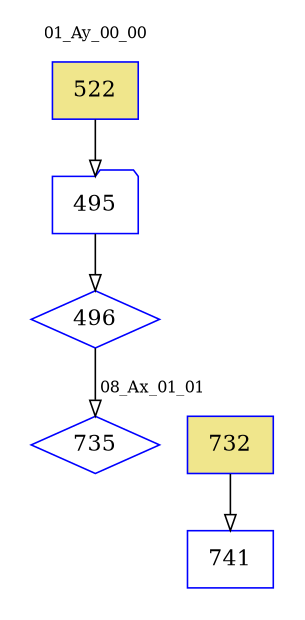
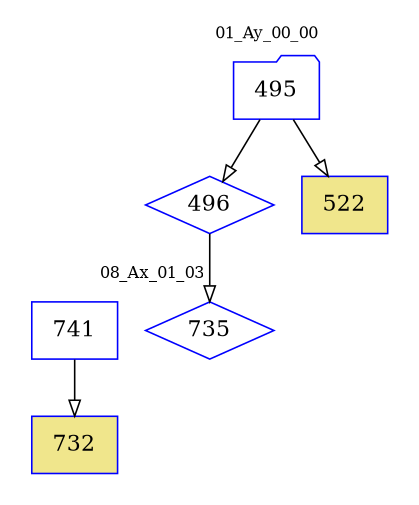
(95, 140) -> (307, 141)
(153, 388) -> (153, 274)
(230, 494) -> (75, 380)
